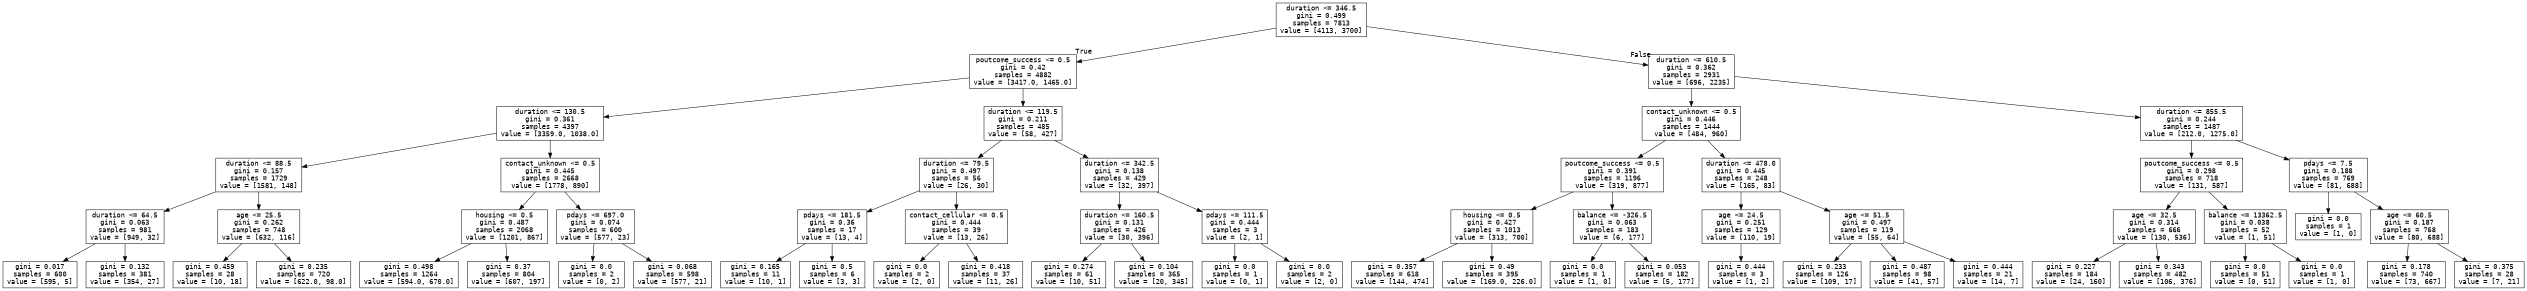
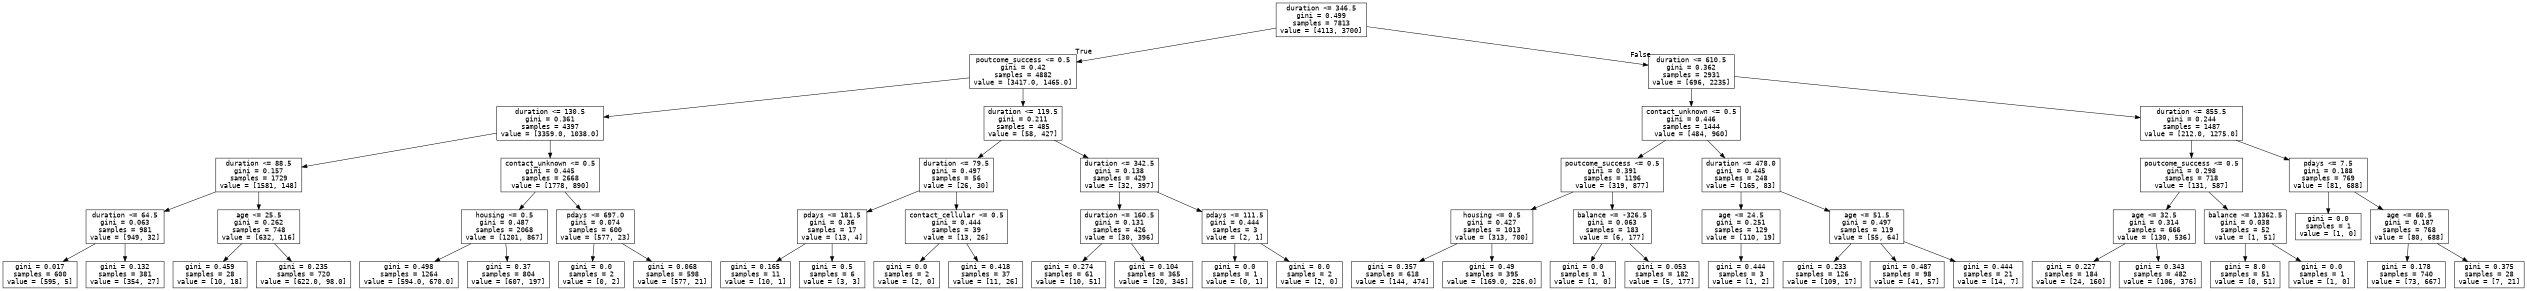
(2245, 275) -> (2245, 275)
